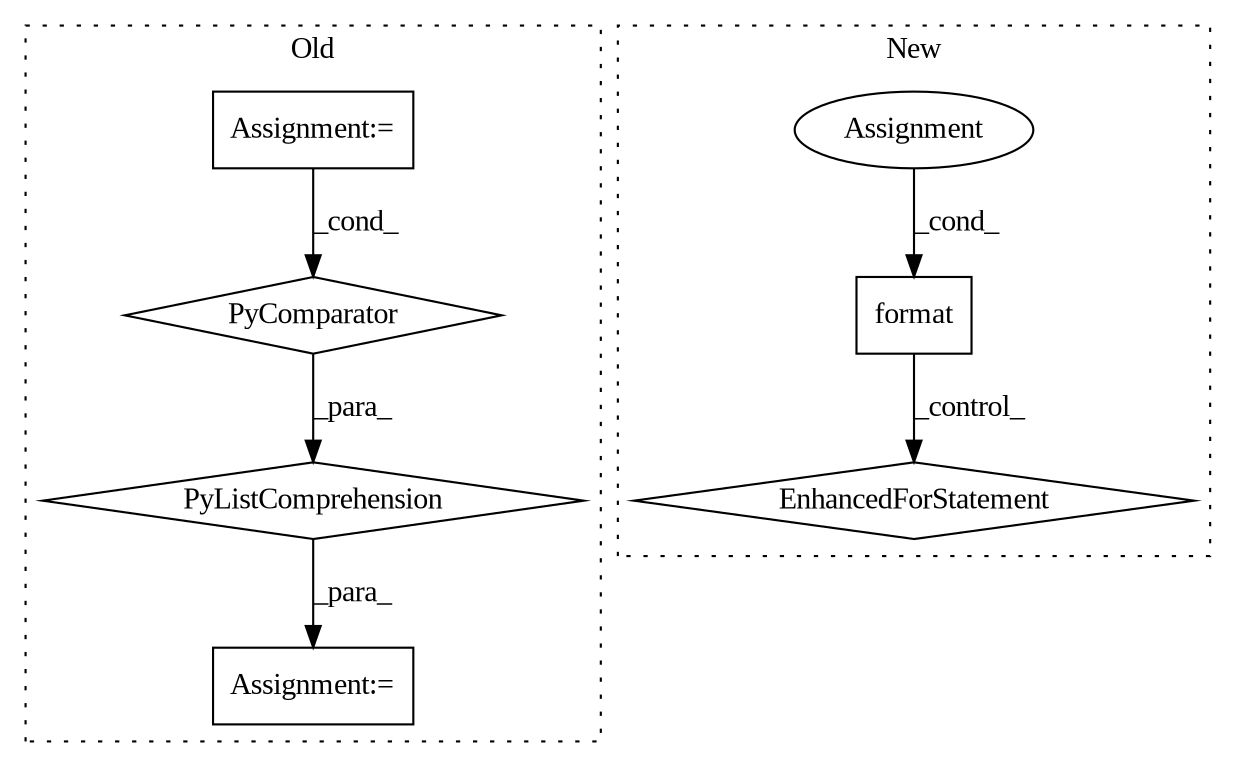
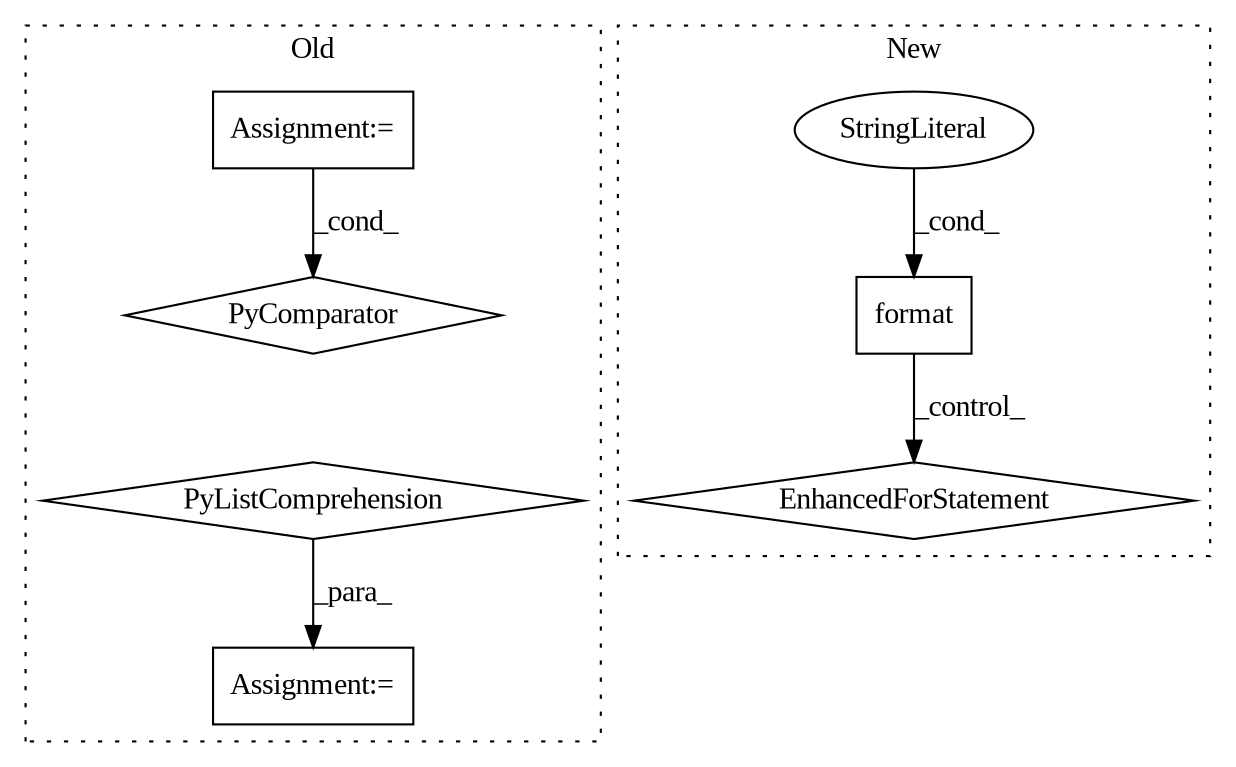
(914, 130) -> (914, 130)
(313, 397) -> none
